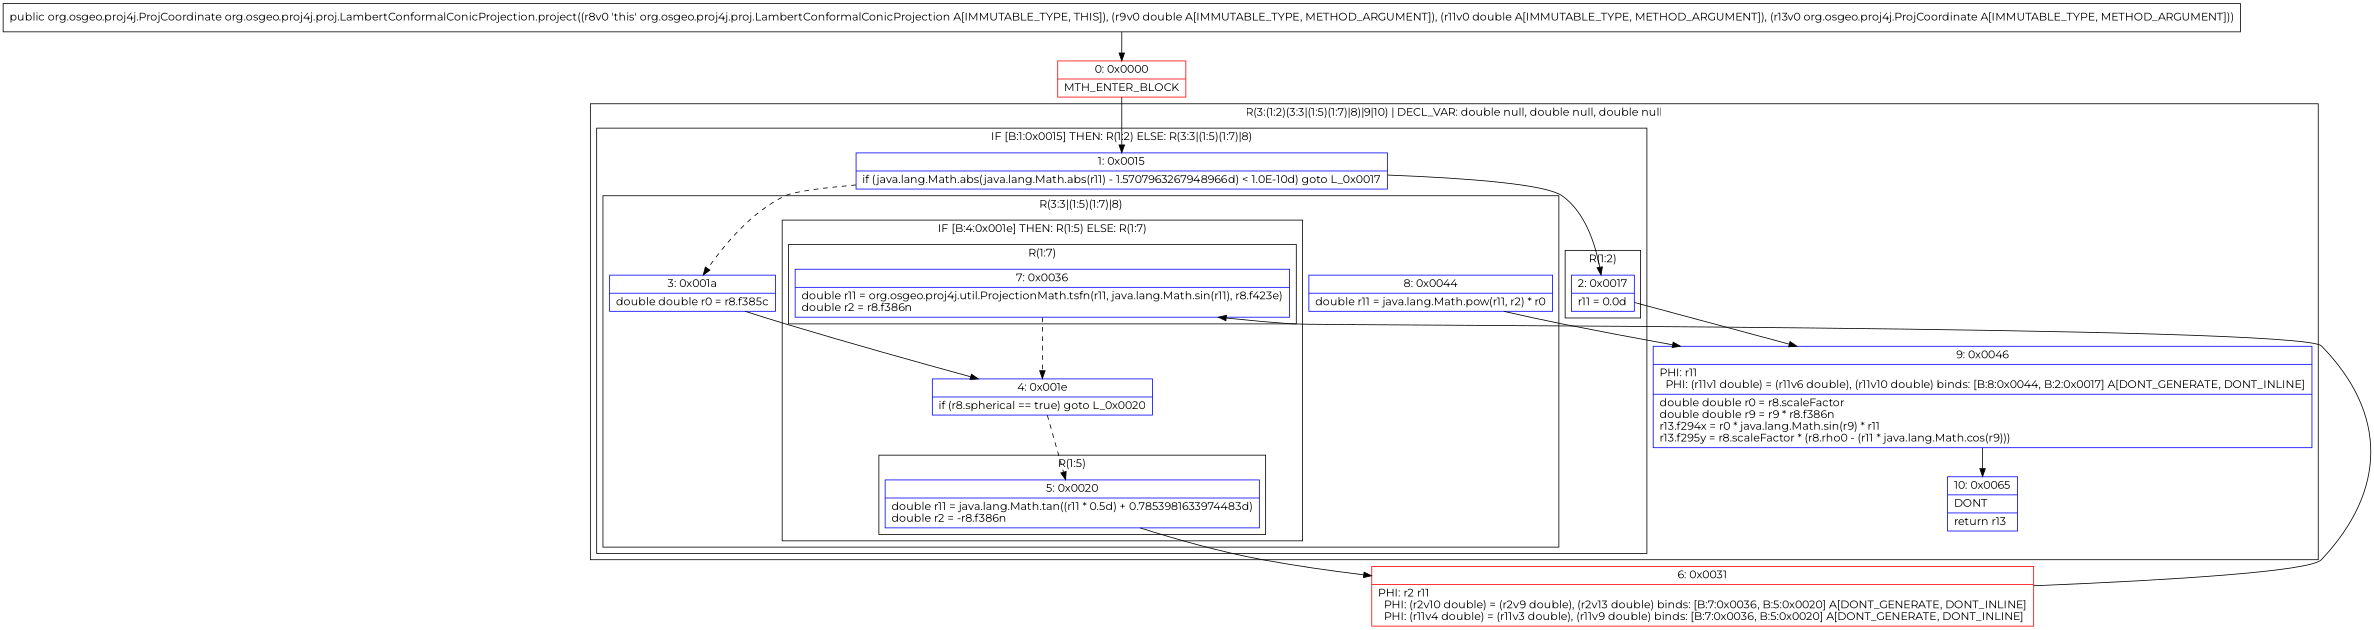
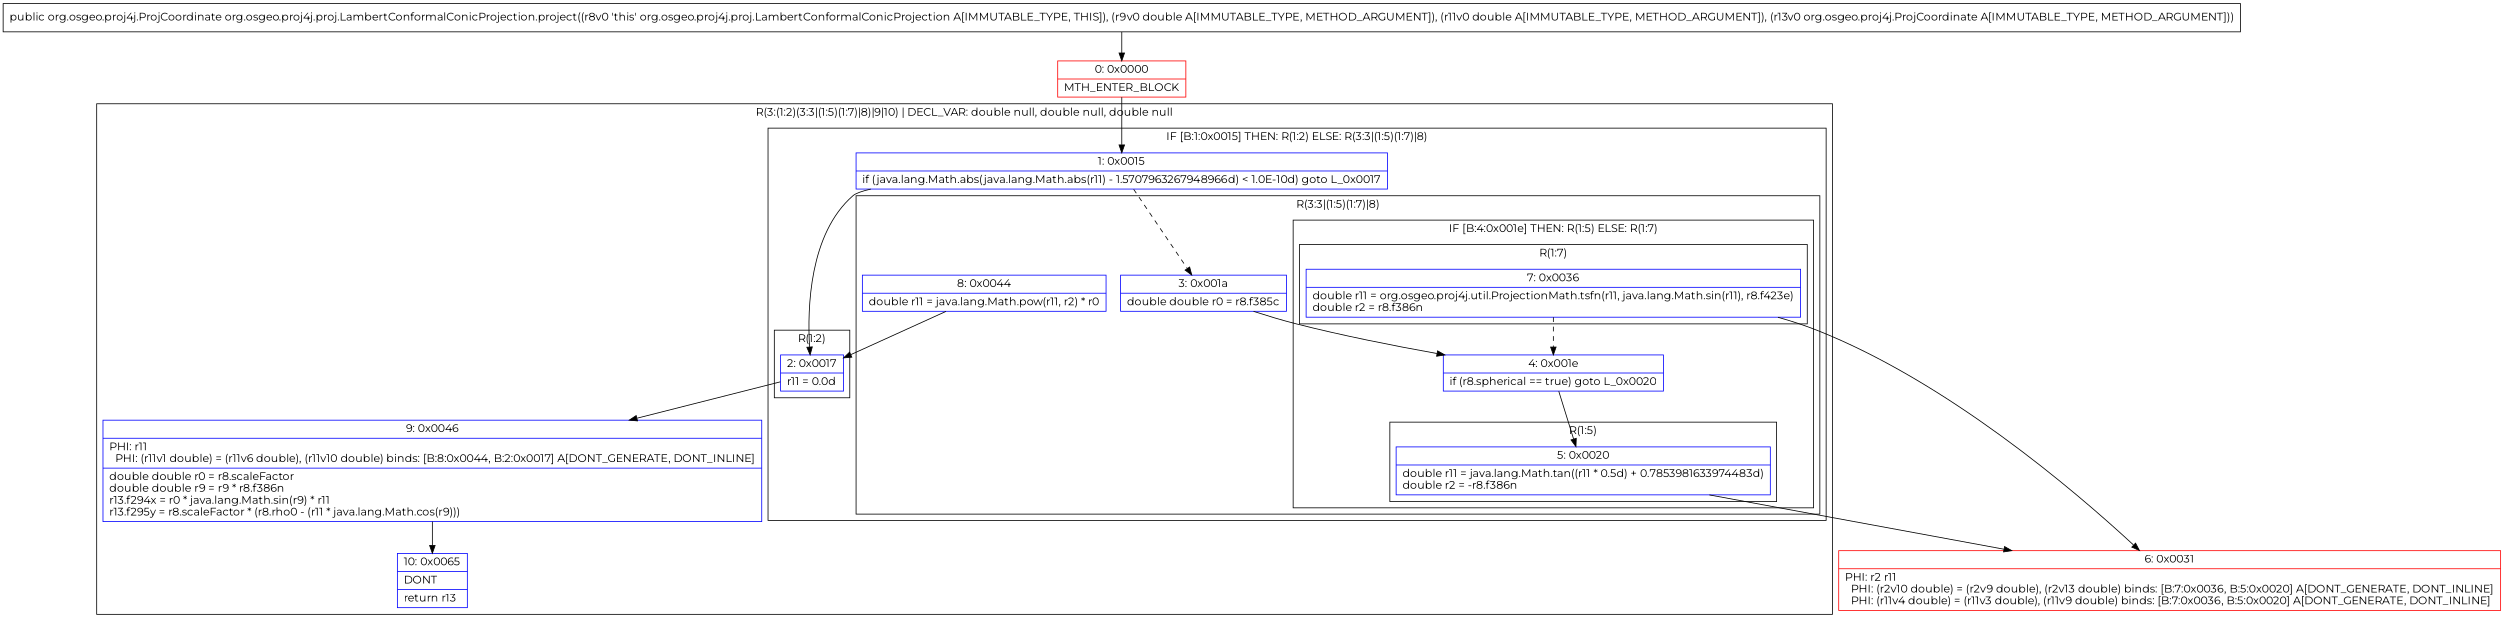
(1601, 331) -> (898, 333)
(2039, 331) -> (1967, 412)
(1055, 444) -> (1566, 415)
